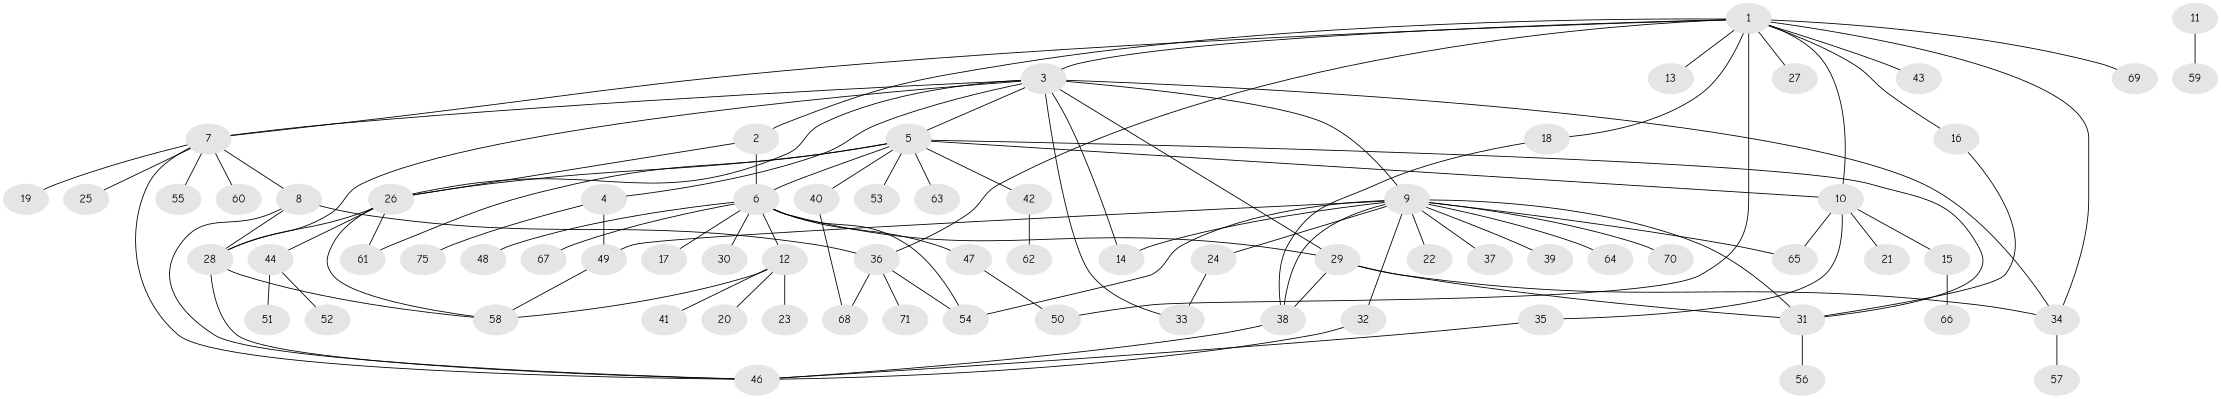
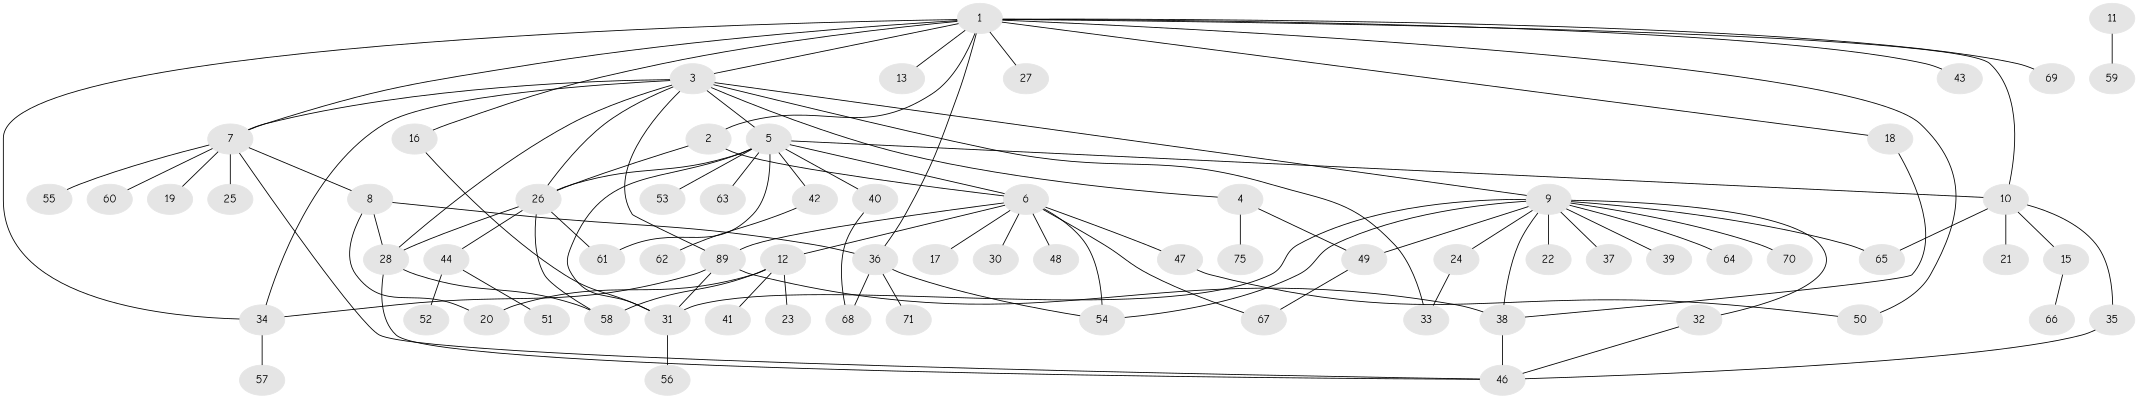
(1121, 260) -> none
(1337, 260) -> (723, 260)
(550, 290) -> (1322, 285)
(252, 346) -> (374, 291)
